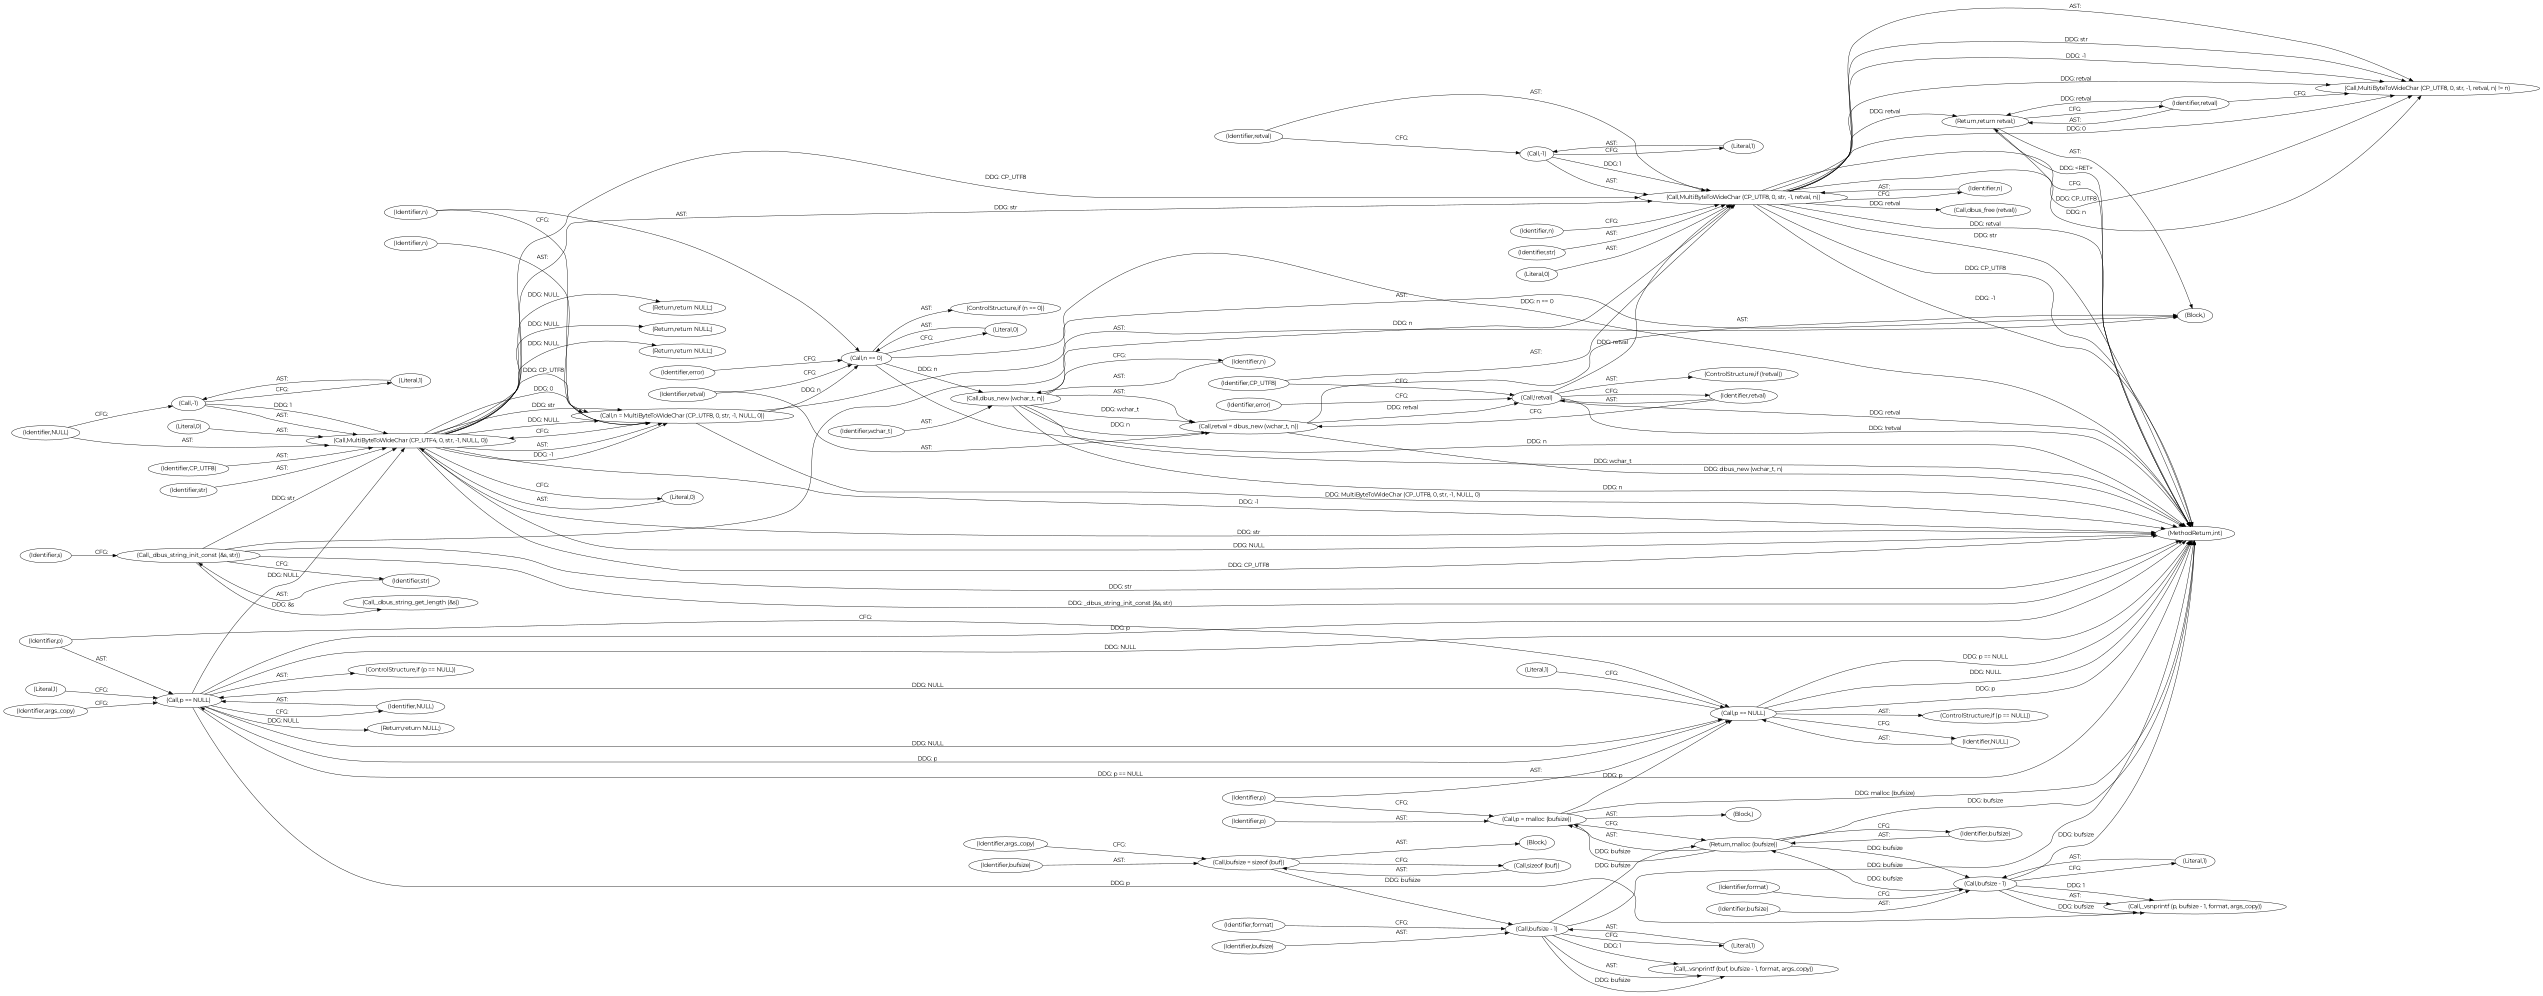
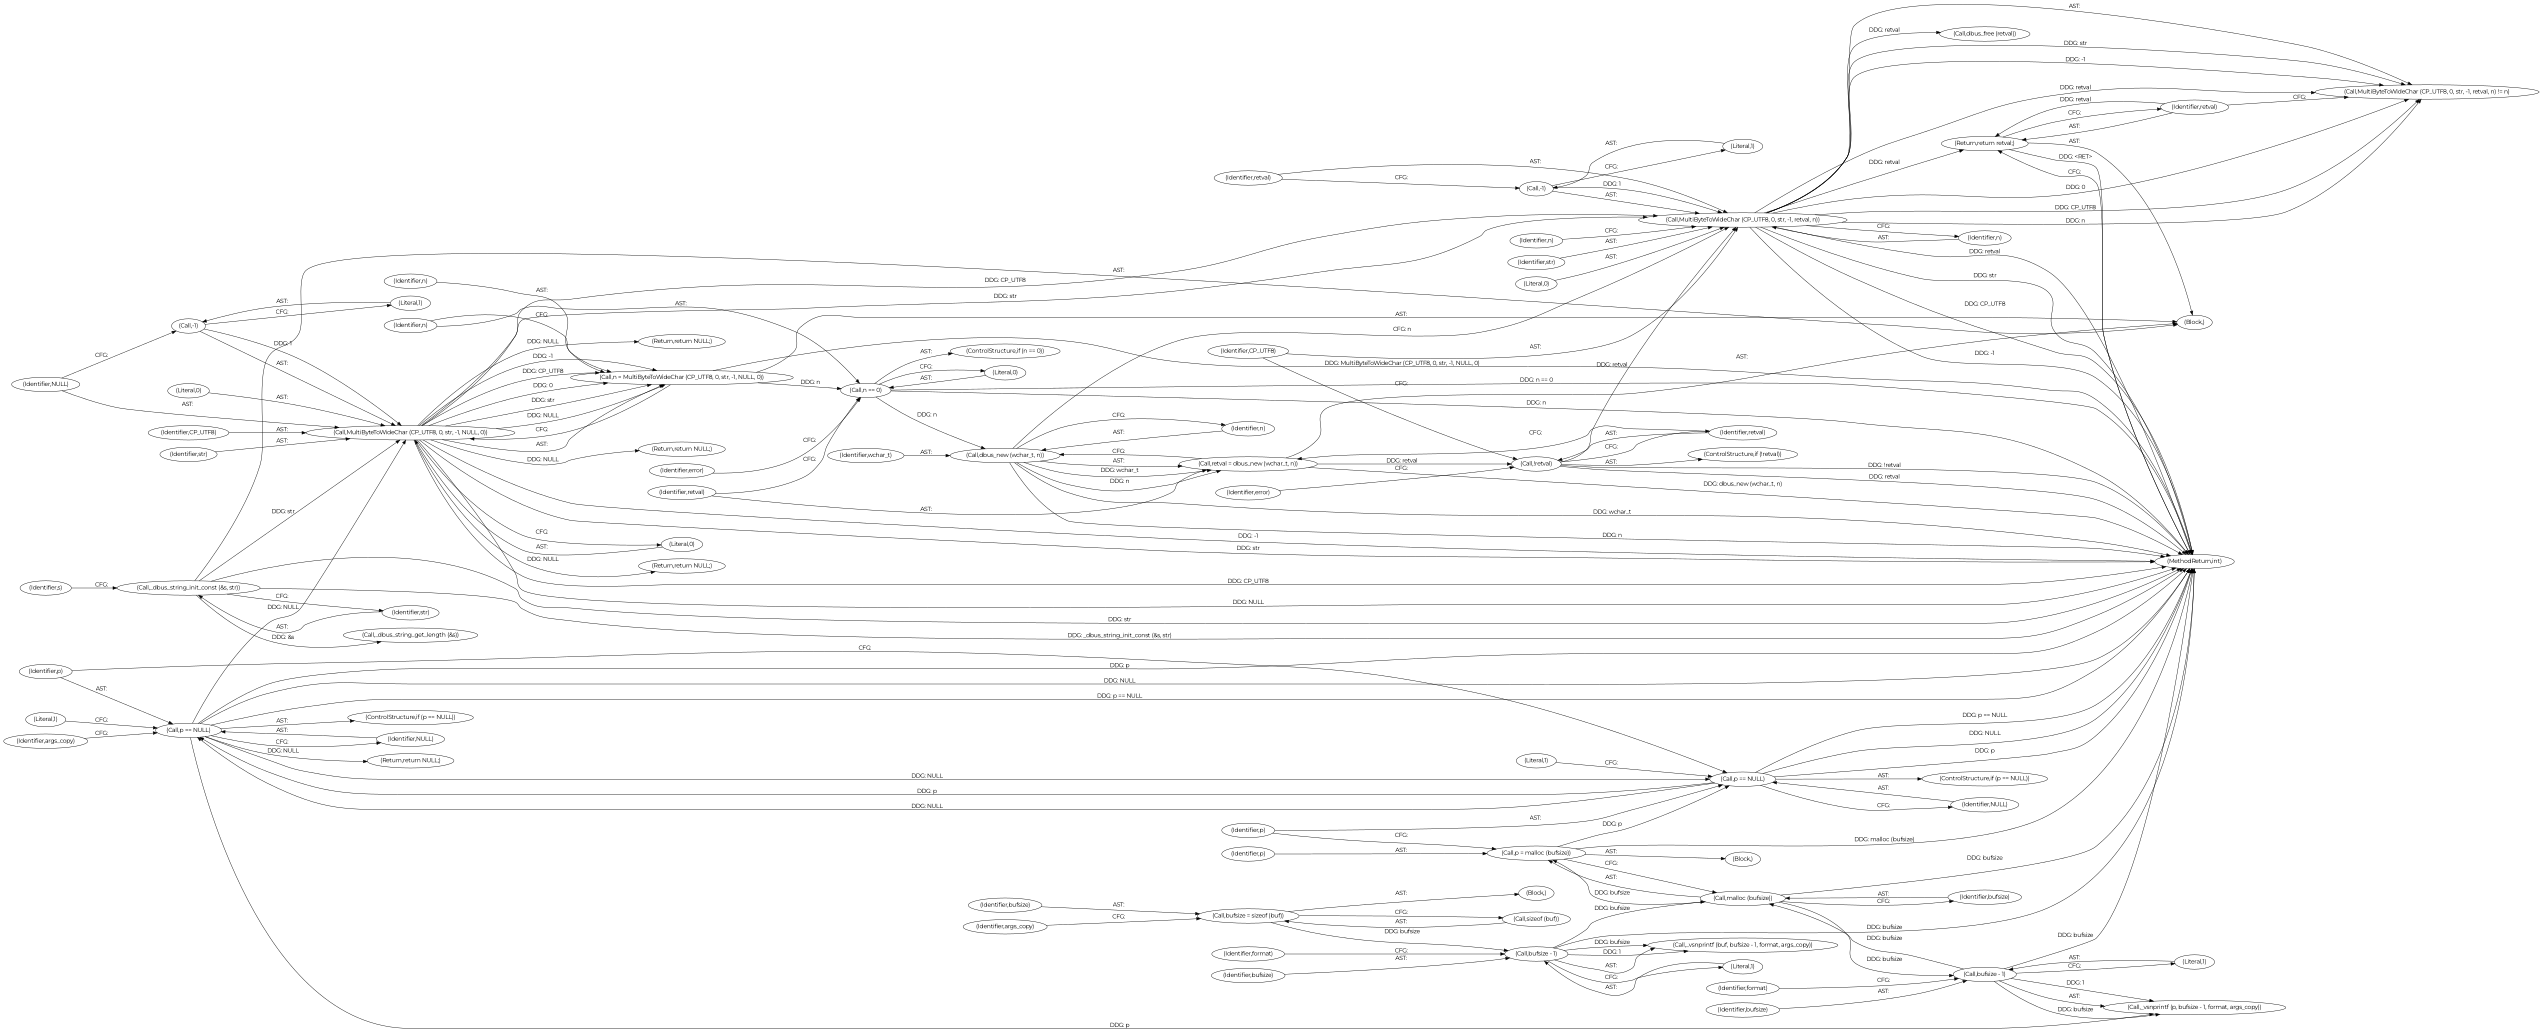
(1403, 323) -> (1402, 329)
(411, 441) -> (411, 433)
none -> (1133, 455)
(1743, 845) -> (1743, 898)
